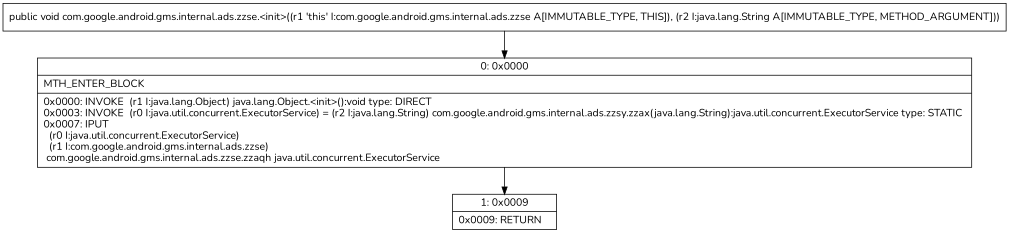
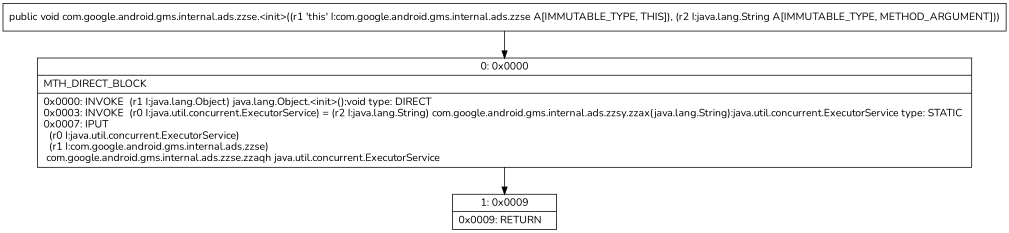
(94, 84) -> (95, 84)
